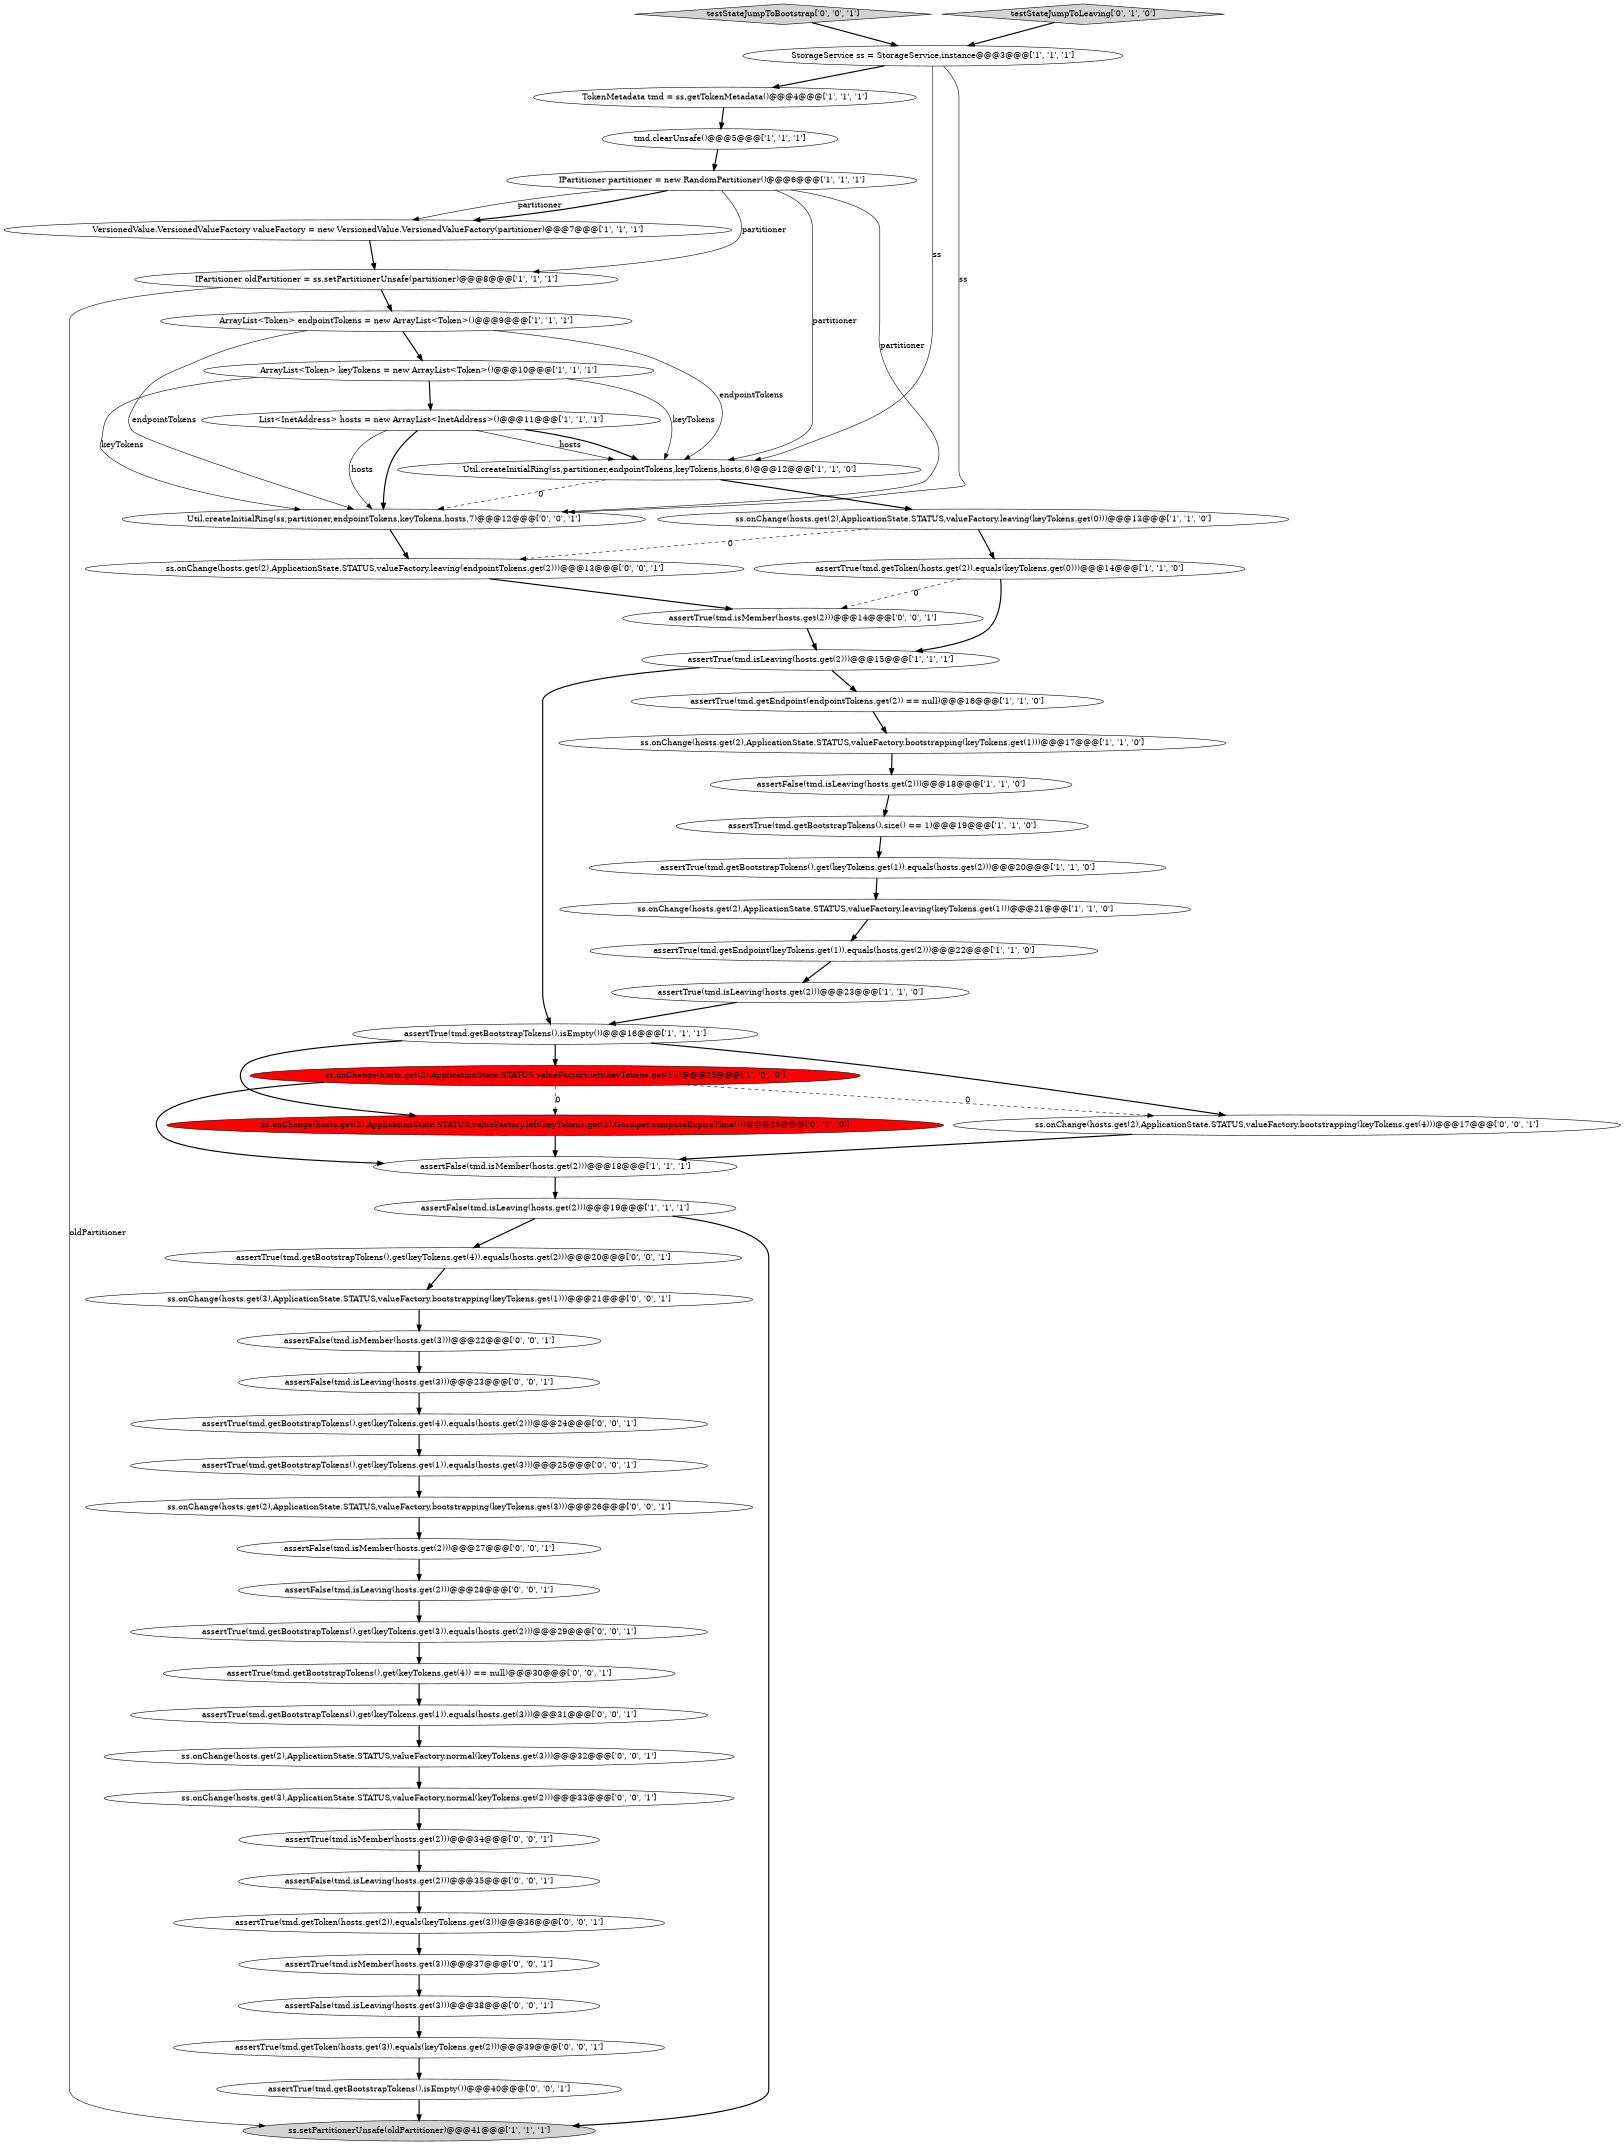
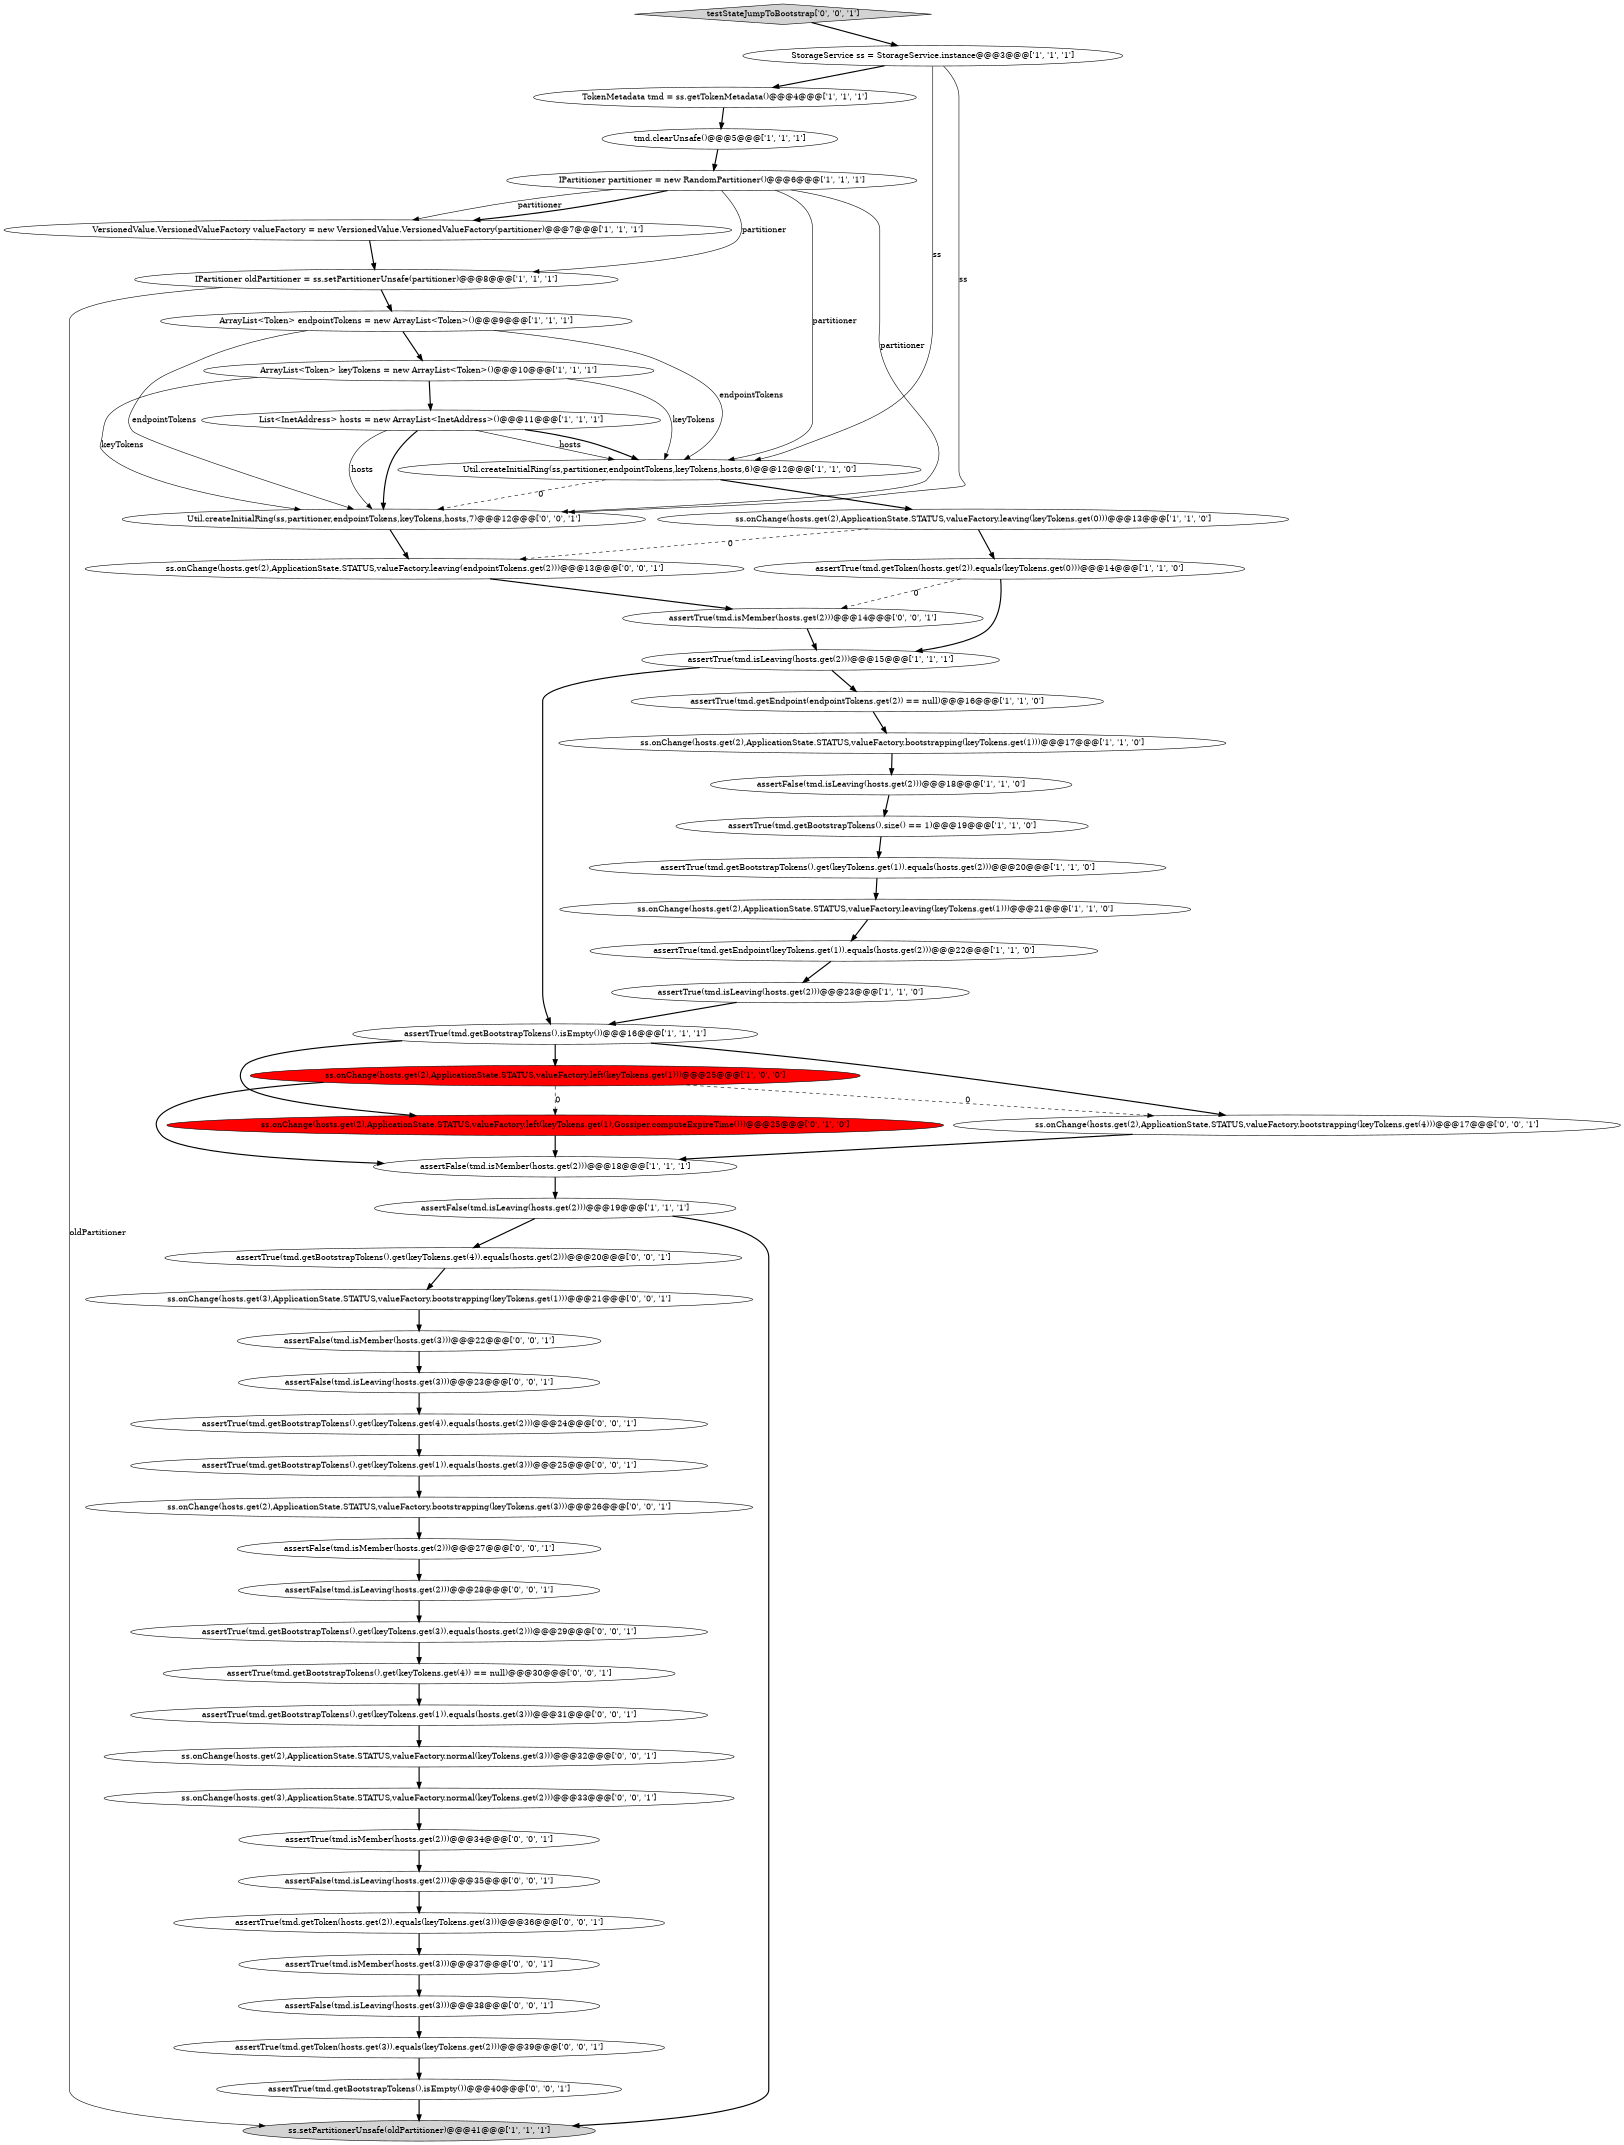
(1083, 14) -> none
